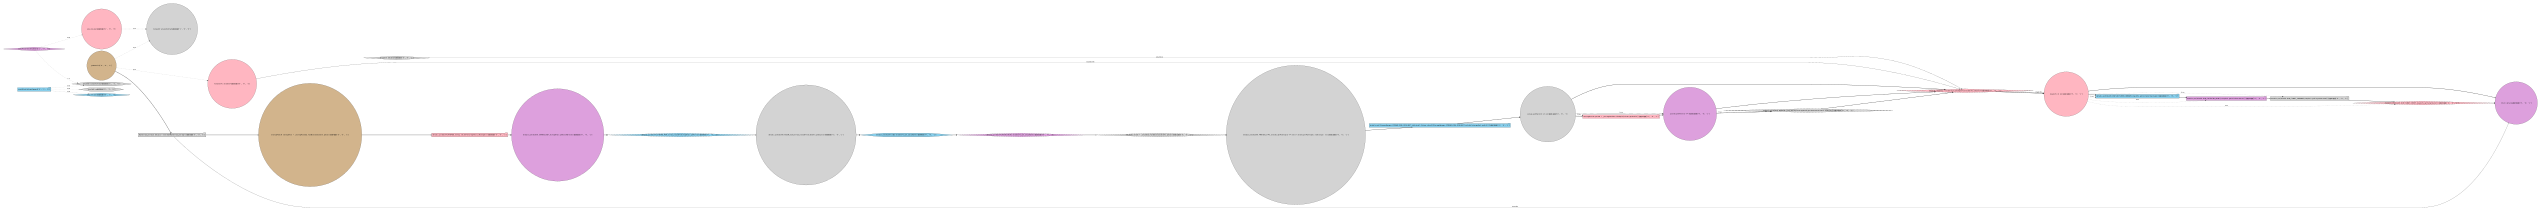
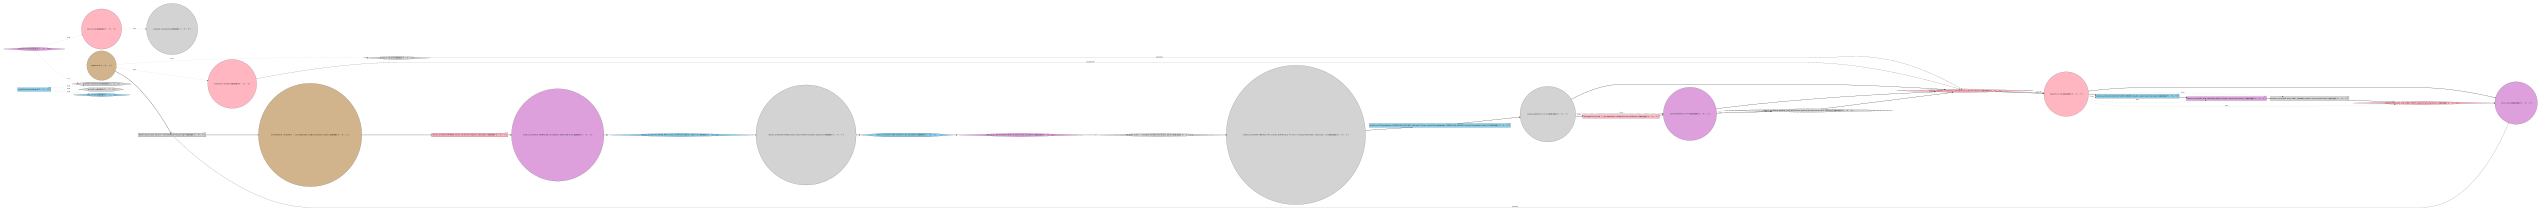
(132, 50) -> (242, 58)
